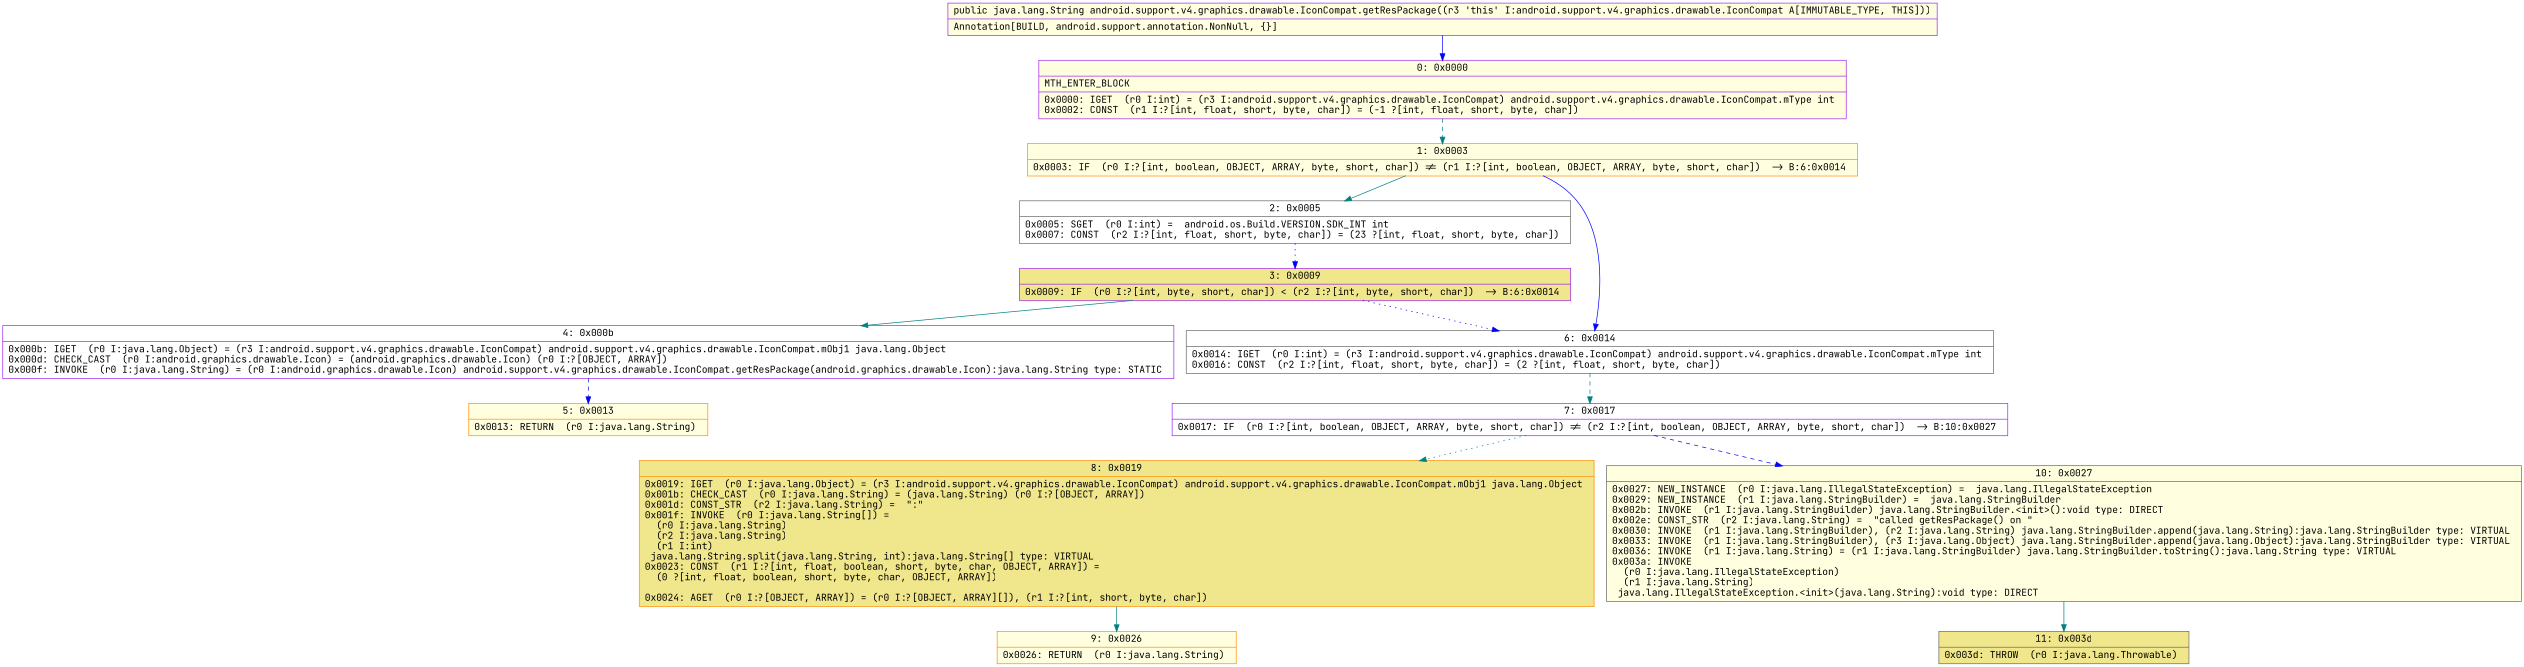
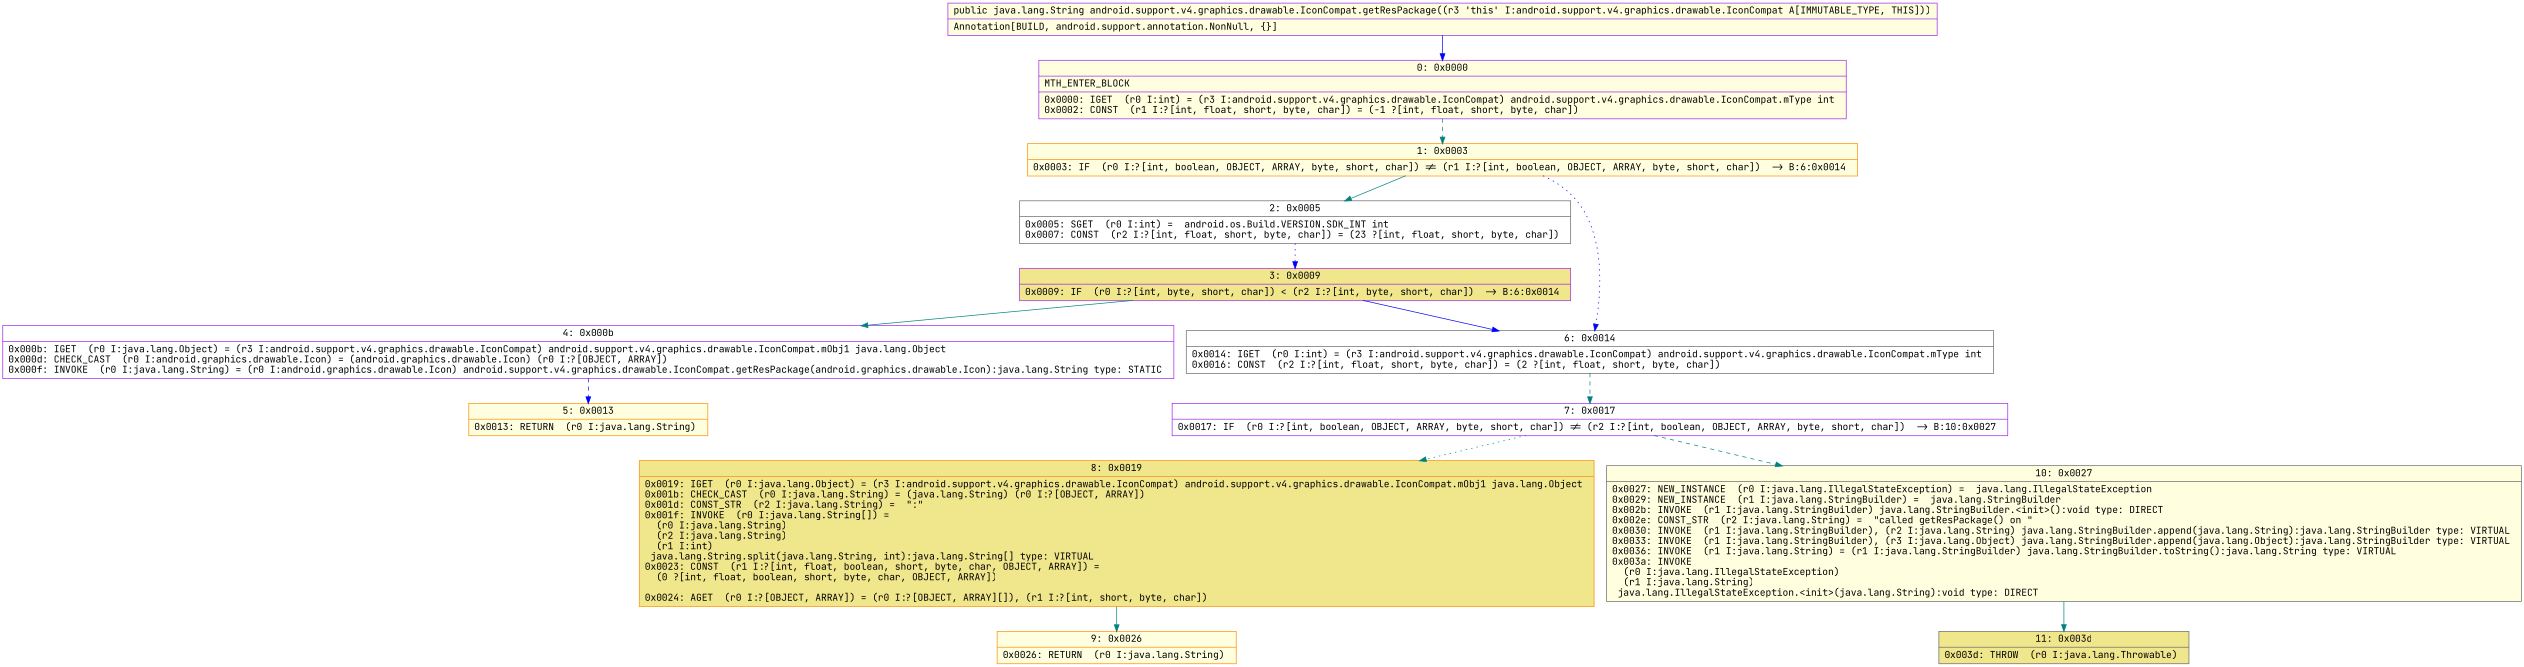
(1595, 239) -> (1595, 239)
(1428, 315) -> (1428, 315)
(1715, 450) -> (1715, 450)
